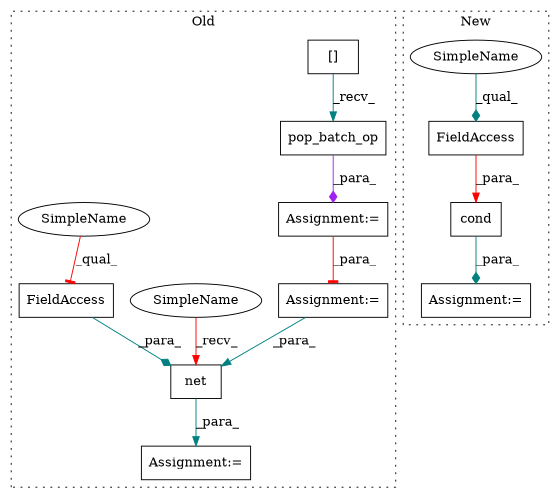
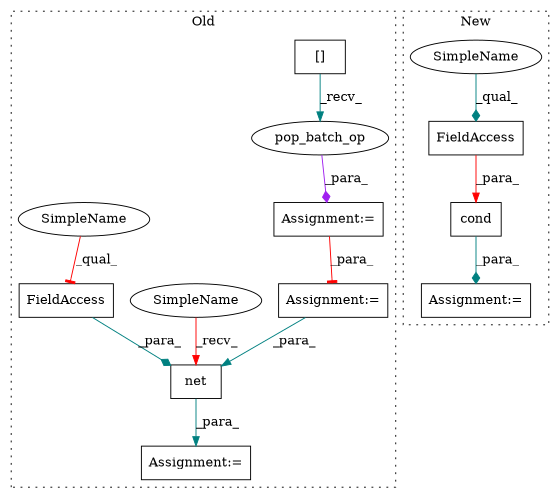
(333, 138) -> (320, 138)
